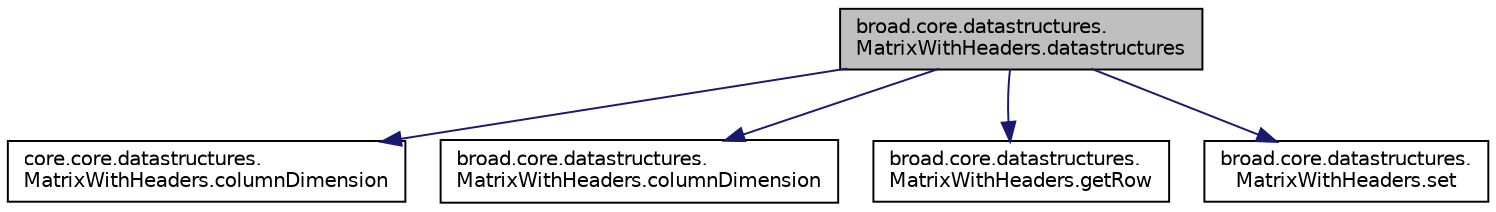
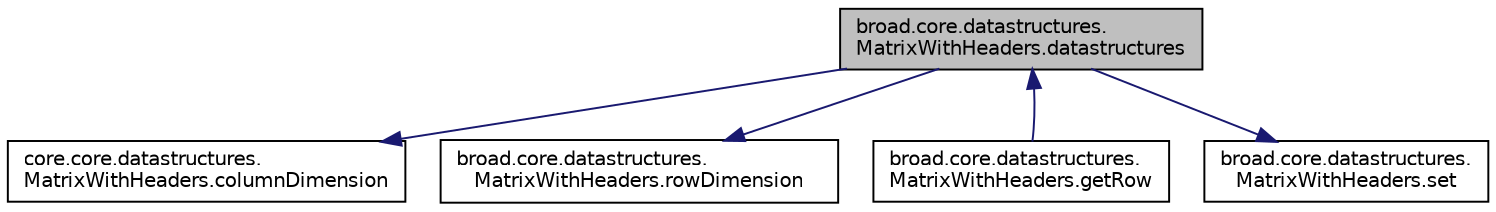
(1008, 95) -> (1034, 115)
(639, 171) -> (639, 171)
